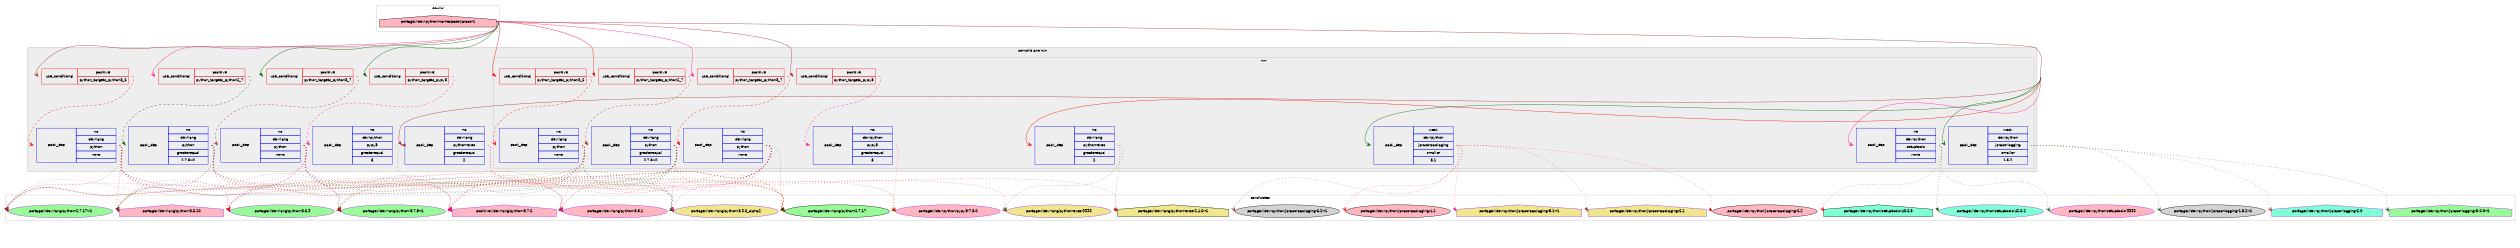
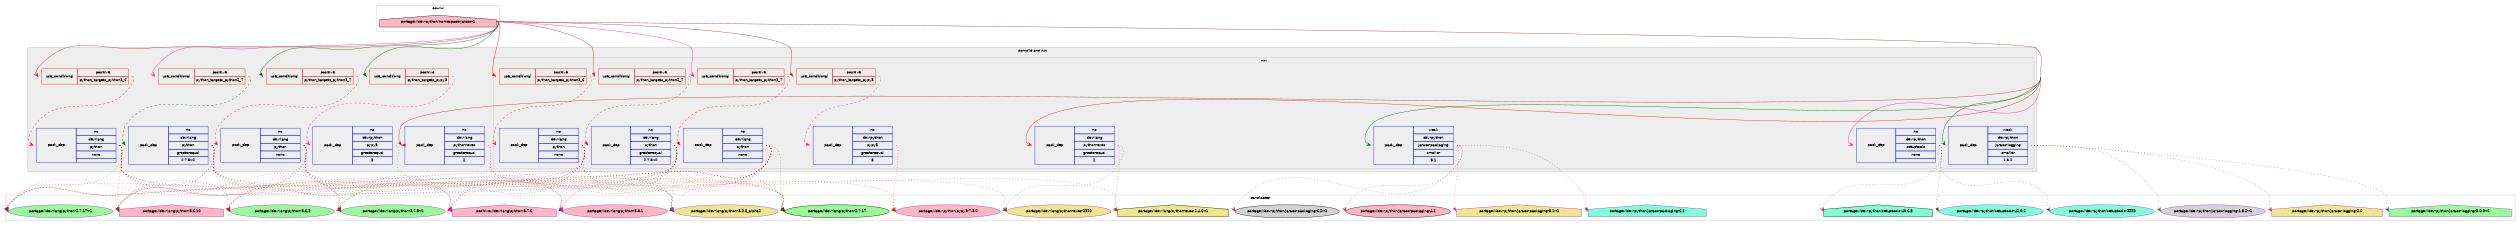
(1647, 211) -> (1647, 211)
(1765, 211) -> none
(2102, 211) -> (2102, 211)
(2213, 211) -> (2213, 211)
(2327, 211) -> (2327, 211)
